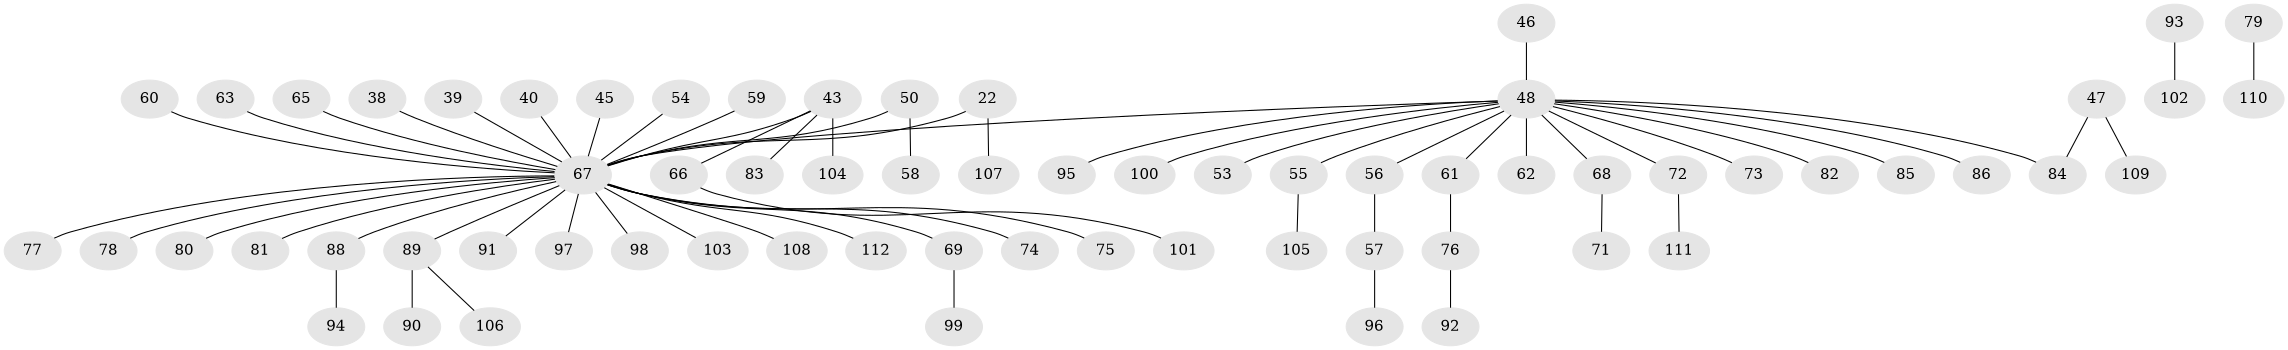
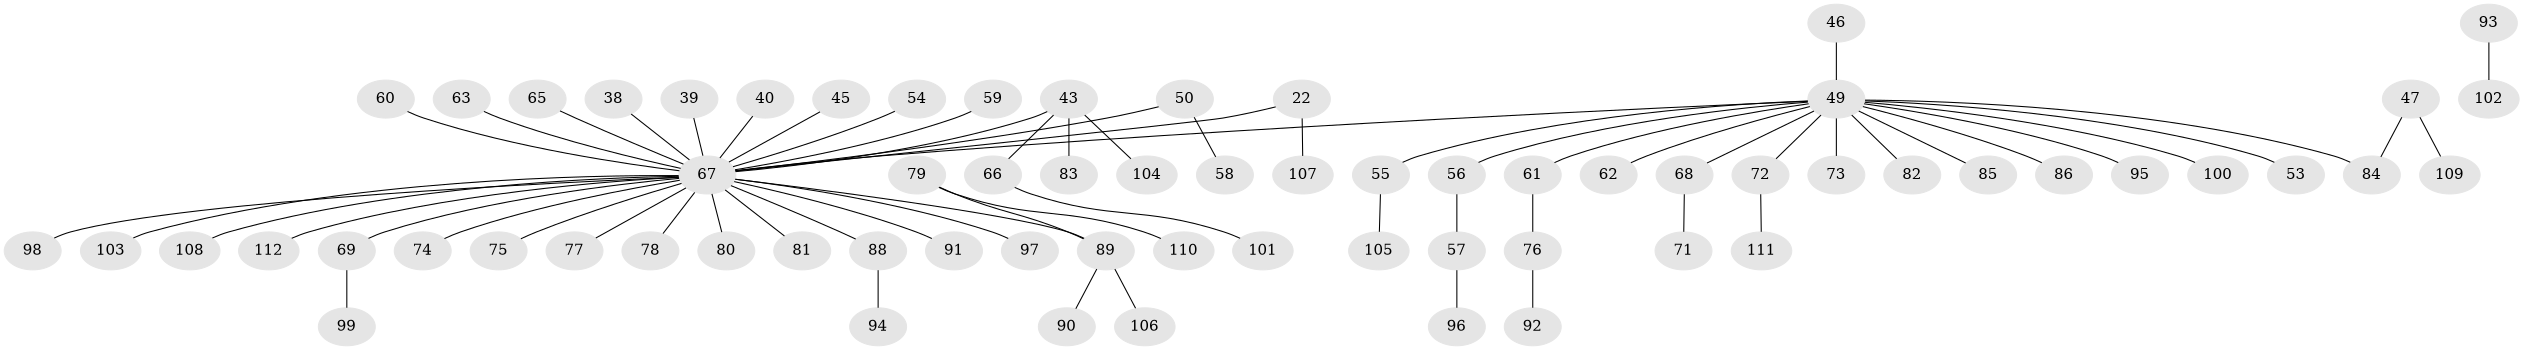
(1526, 99) -> (1836, 99)
none -> (1011, 213)
